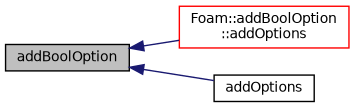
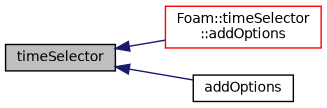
(264, 27) -> (243, 27)
(67, 58) -> (60, 58)
